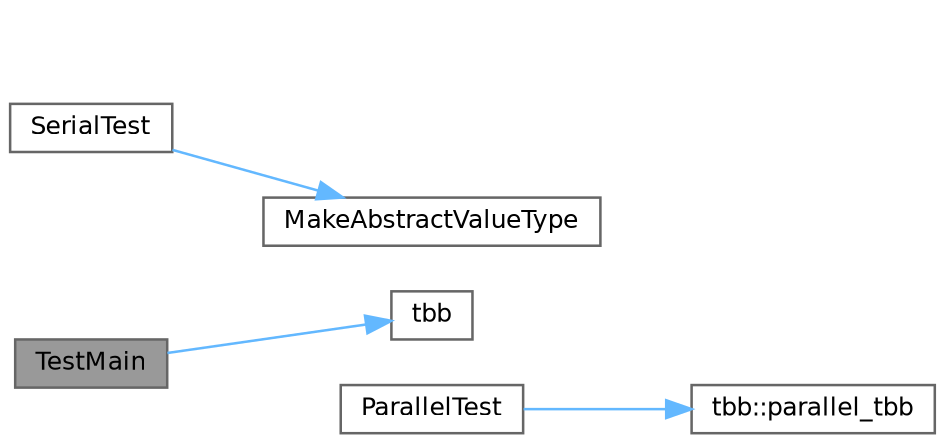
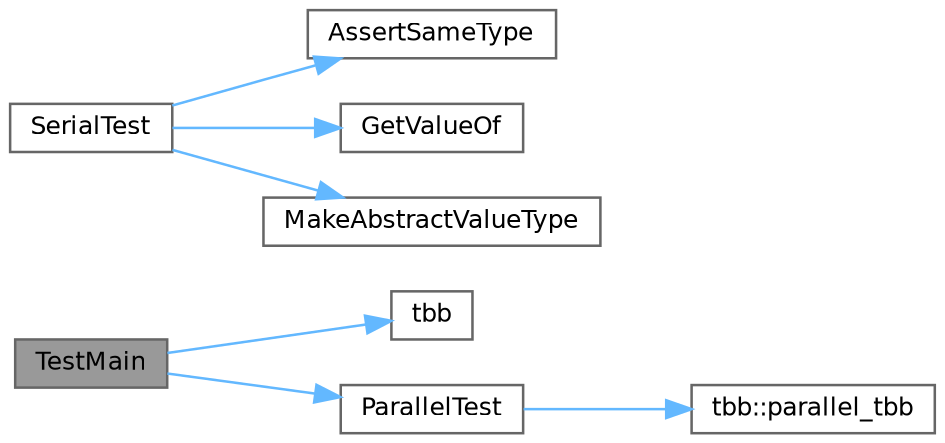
none -> (432, 34)
none -> (432, 128)
none -> (241, 384)
